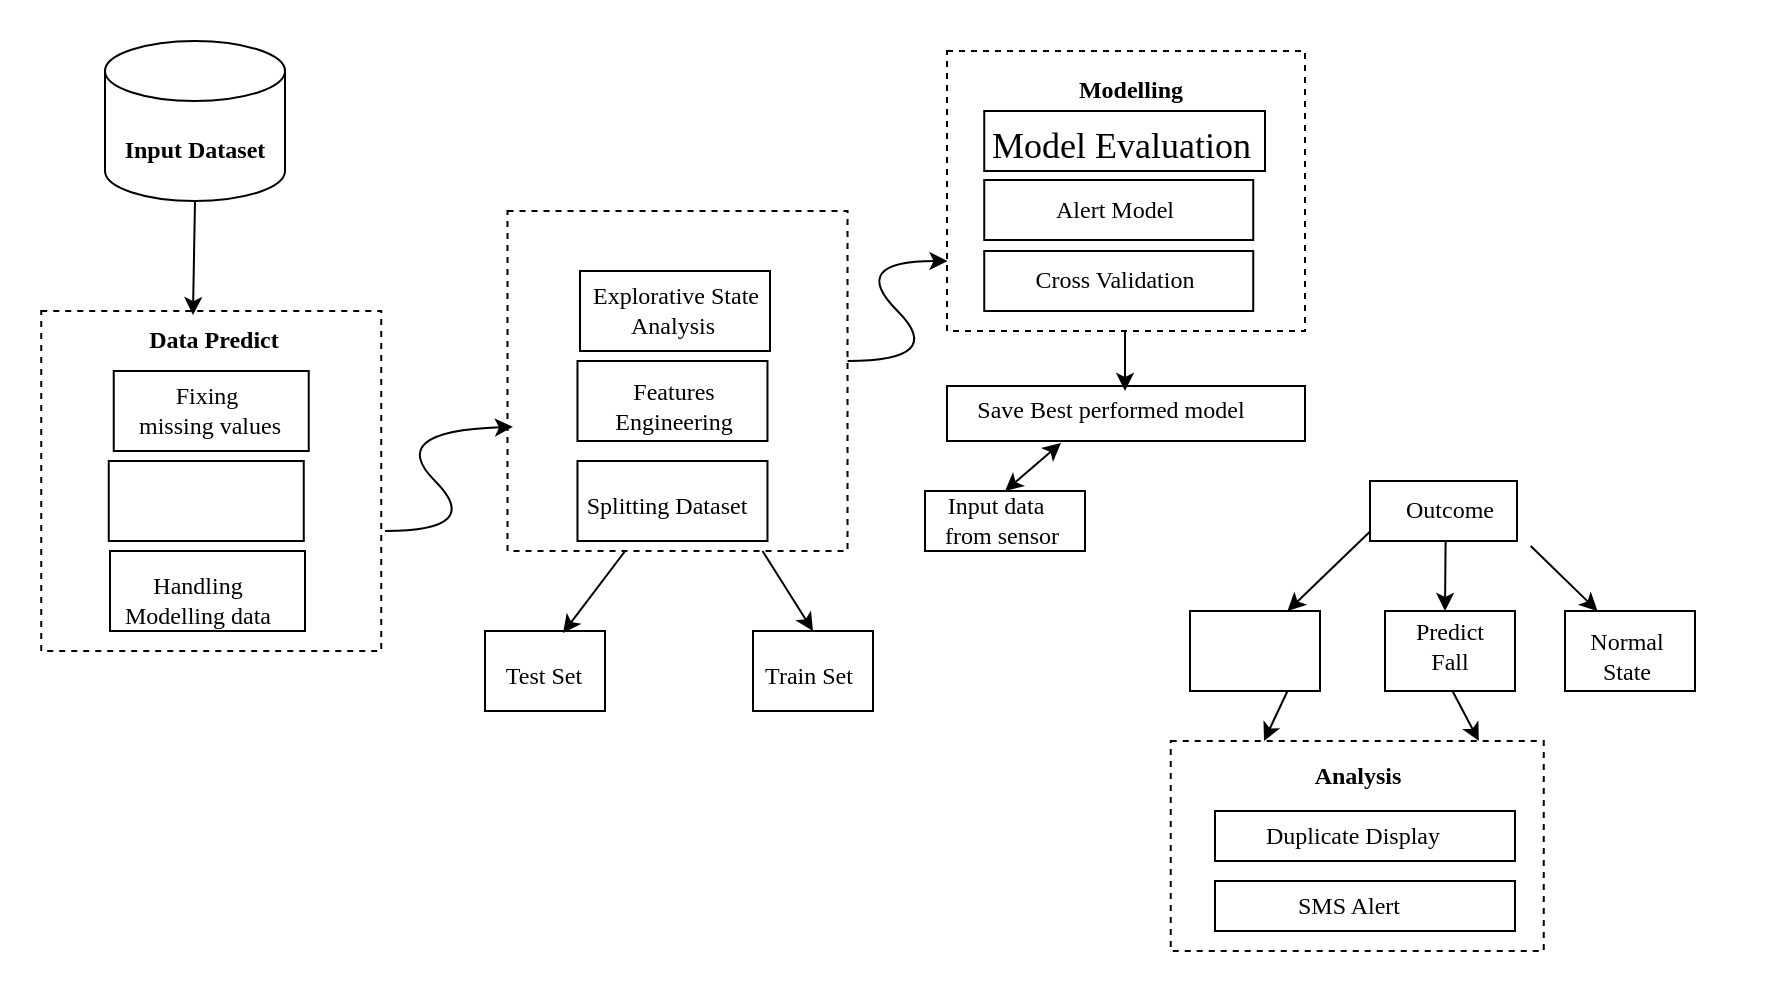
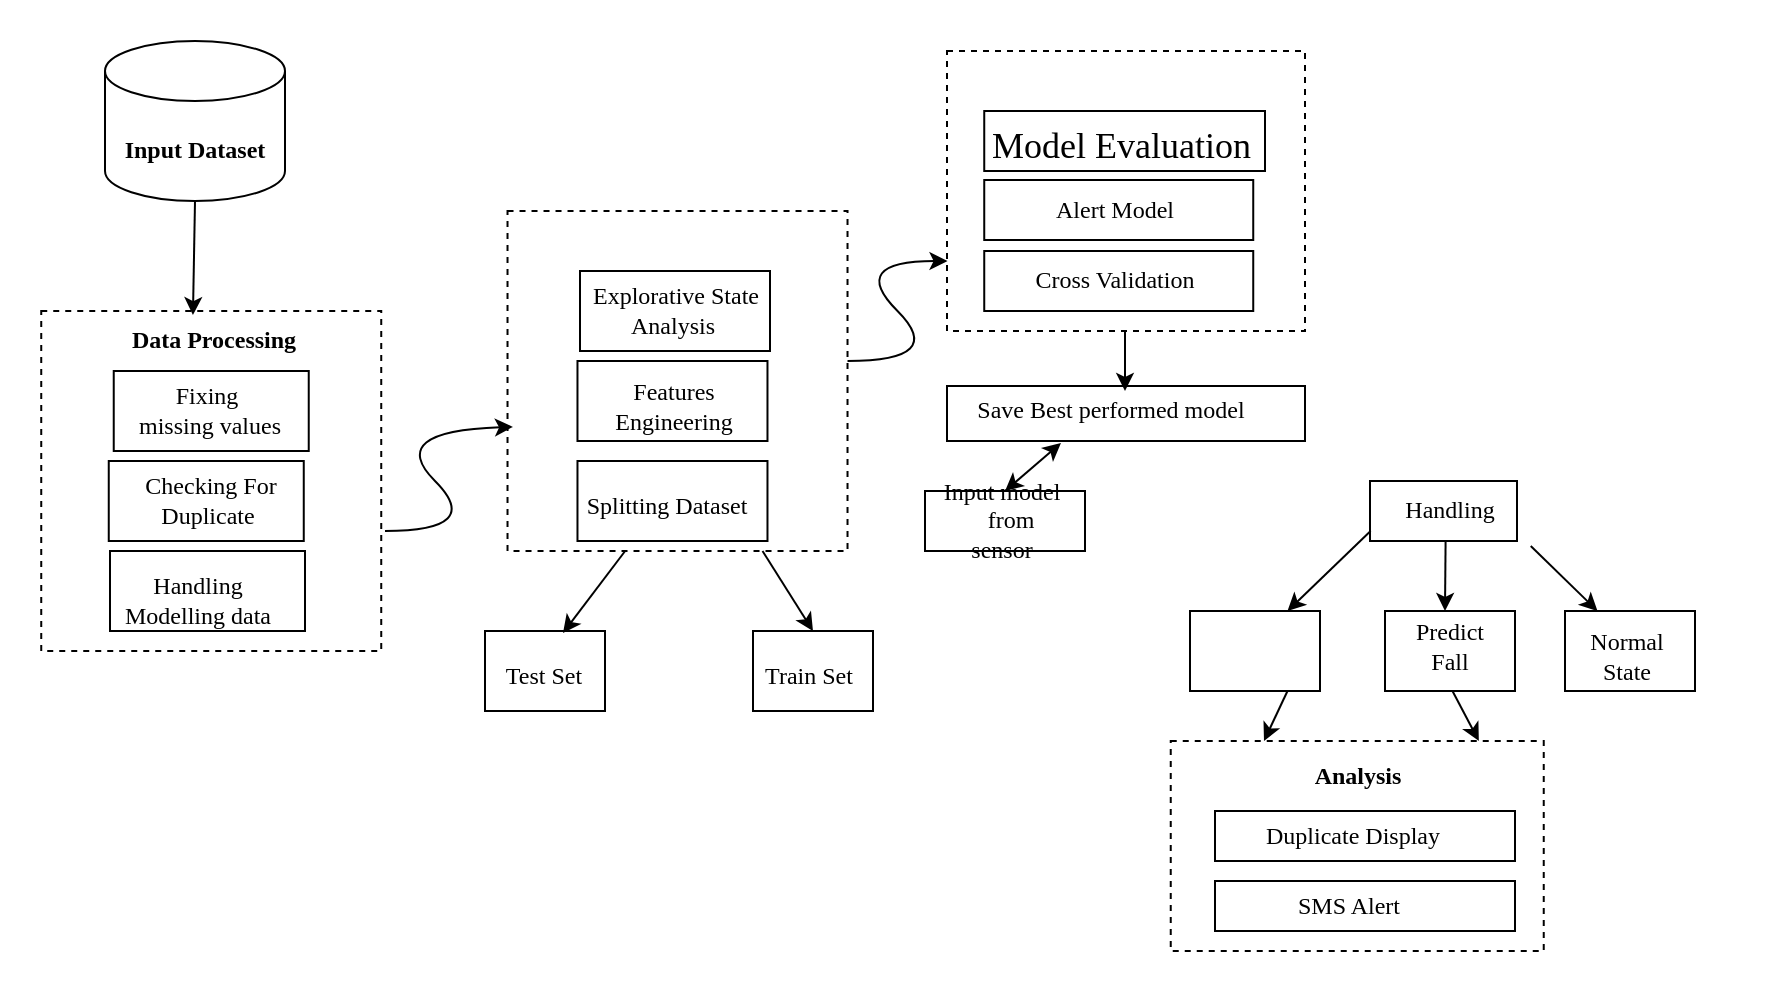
(1135, 91) -> none
(221, 341) -> (221, 341)
none -> (211, 501)
(1451, 511) -> (1451, 511)
(1006, 521) -> (1006, 521)
